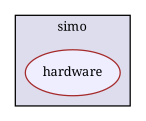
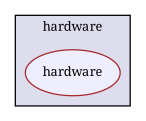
(73, 27) -> (73, 27)
